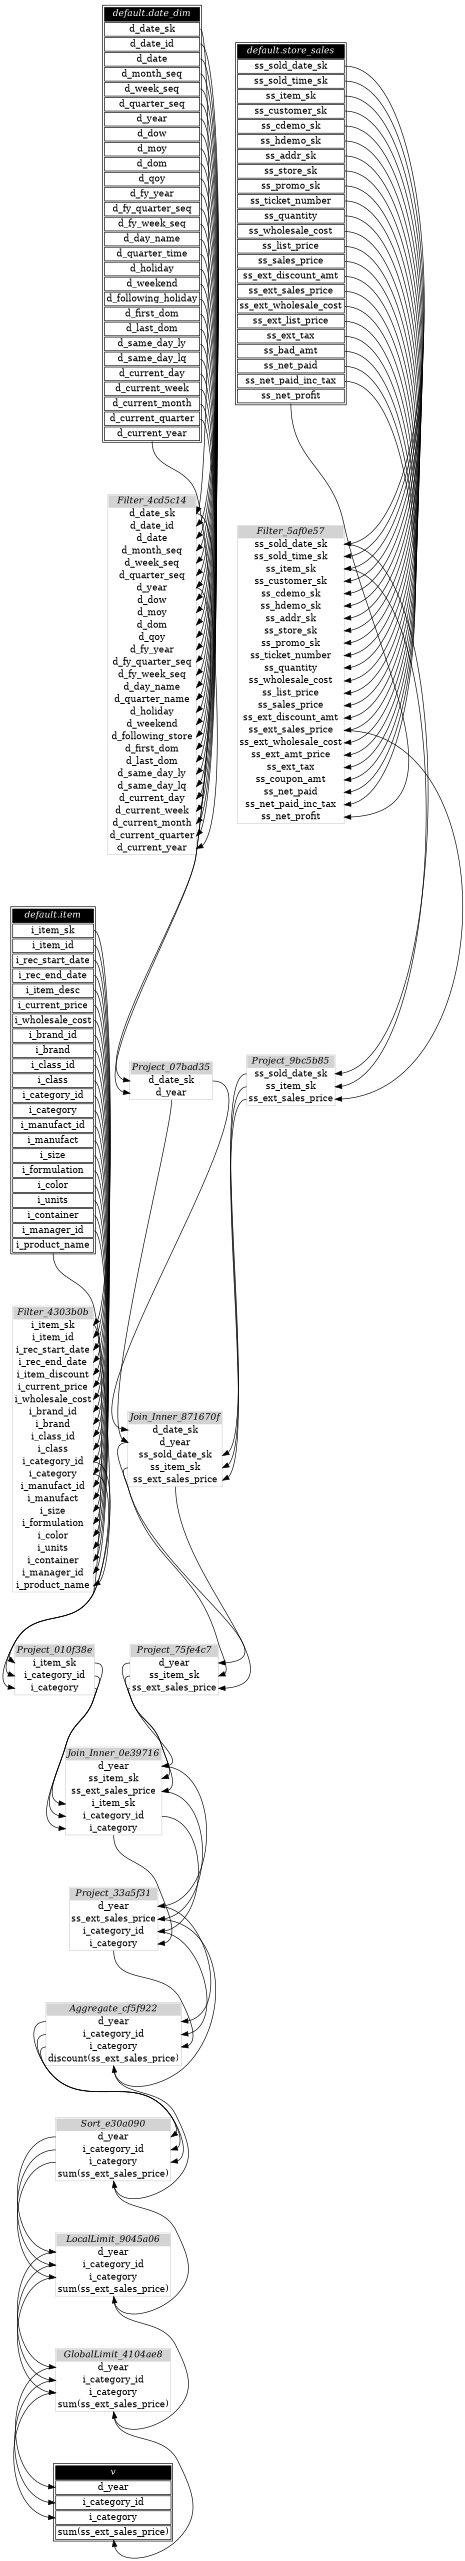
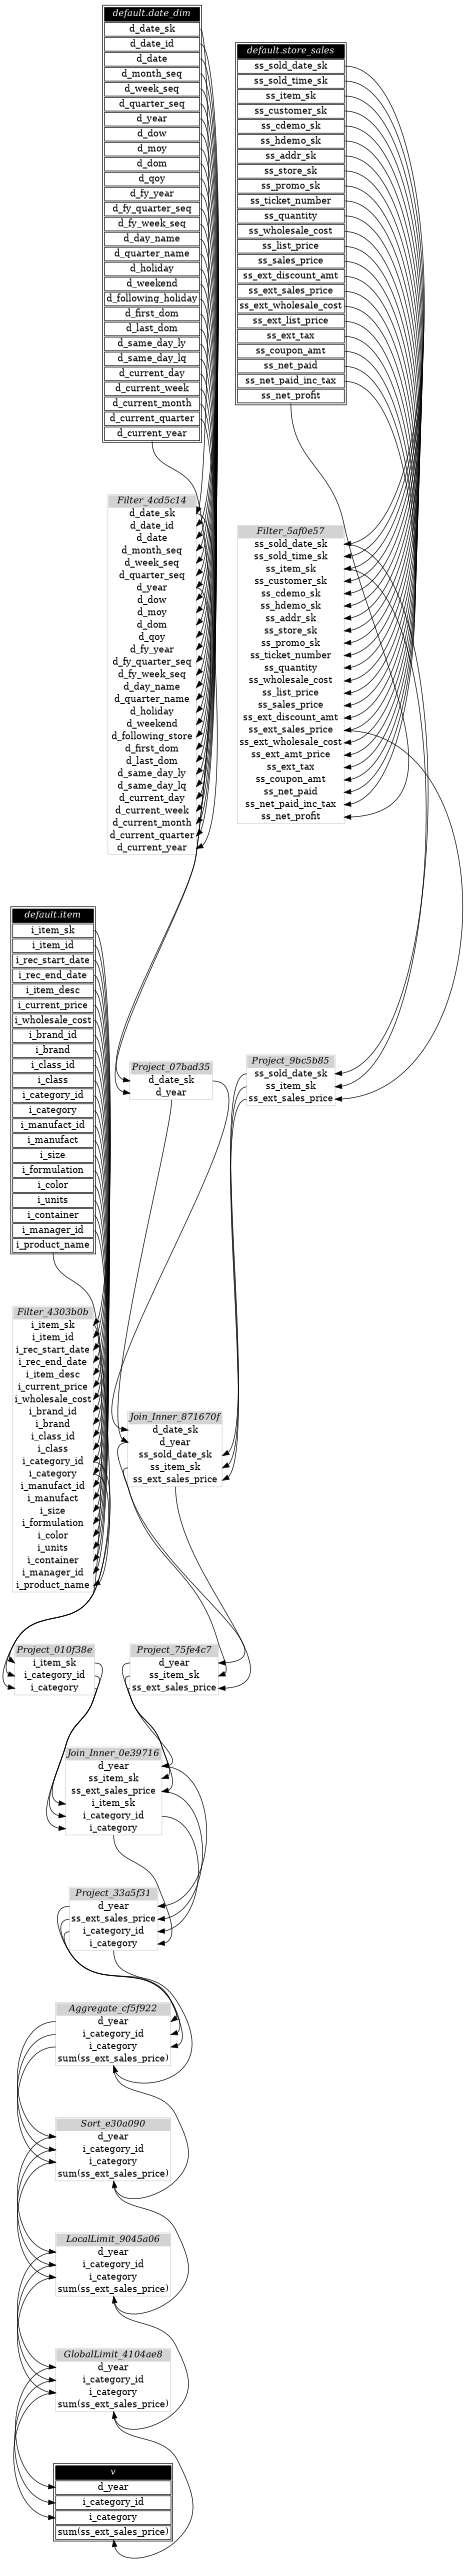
(152, 254) -> (152, 254)
(291, 351) -> (291, 351)
(53, 1375) -> (53, 1375)
(114, 2059) -> (113, 2059)
